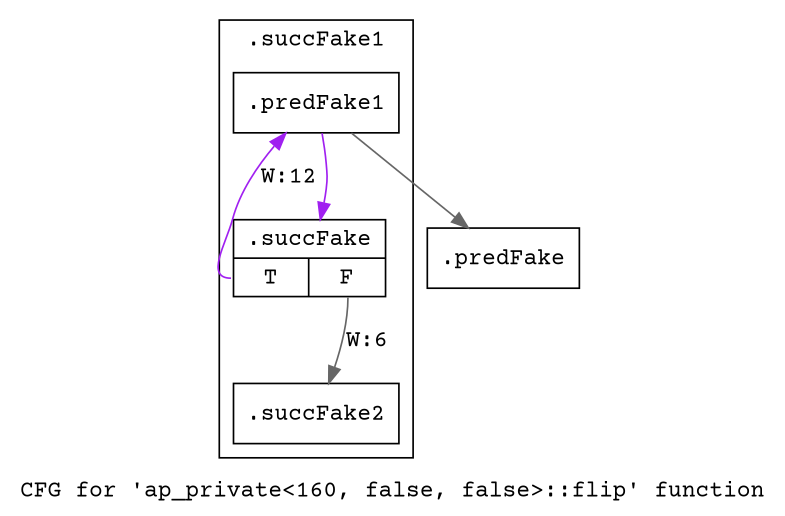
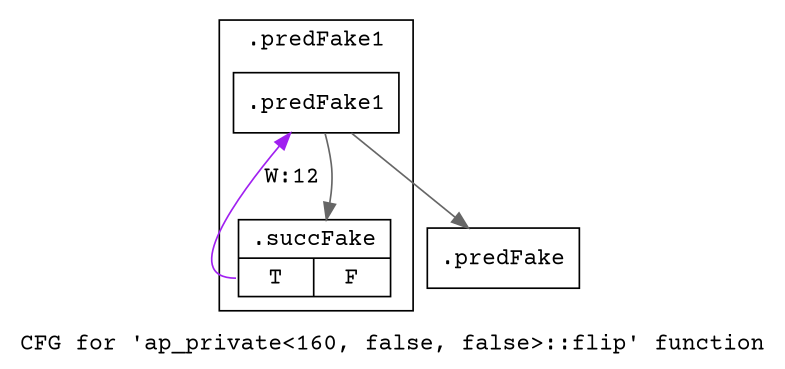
(316, 39) -> (316, 39)
(327, 168) -> (332, 168)
(316, 414) -> none
